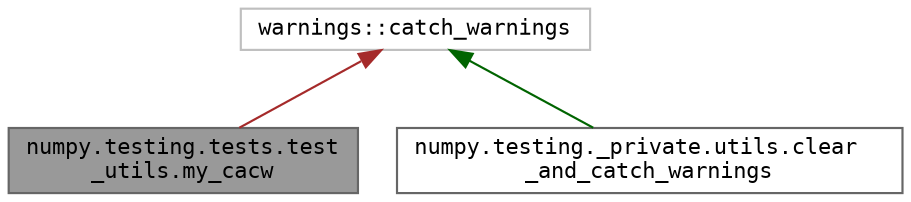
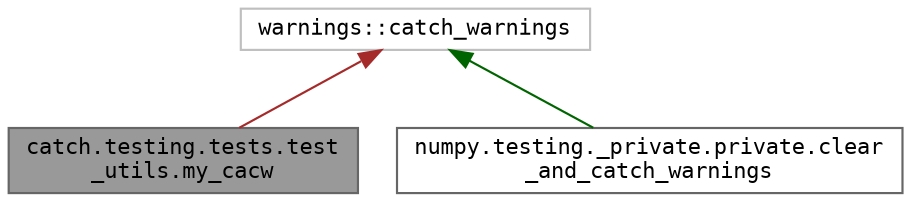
(183, 161) -> (183, 161)
(650, 161) -> (650, 161)
